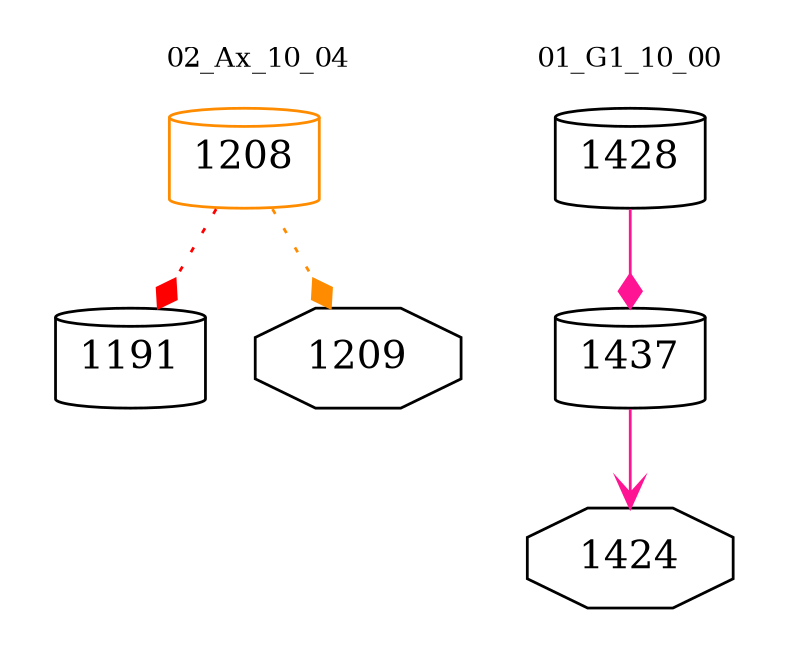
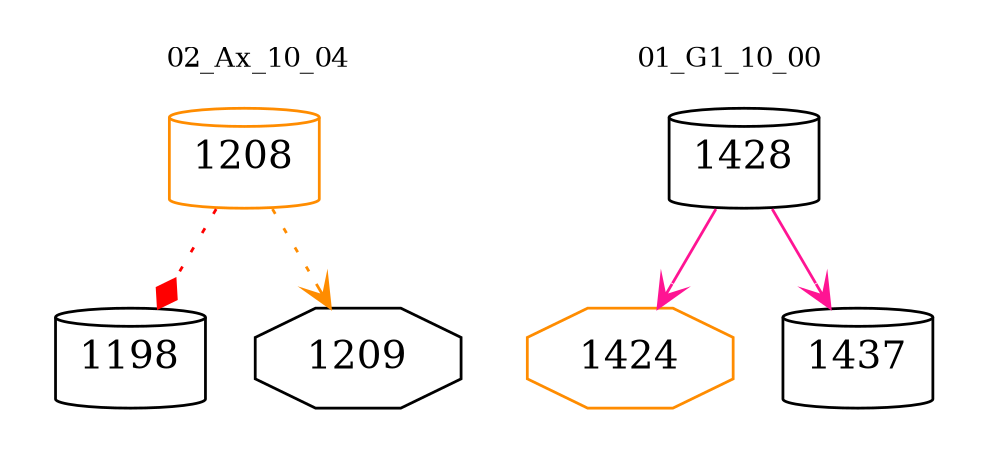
(630, 242) -> (794, 246)
(293, 244) -> (294, 246)
(130, 358) -> (130, 358)
(630, 444) -> (694, 246)
(630, 558) -> (630, 358)
